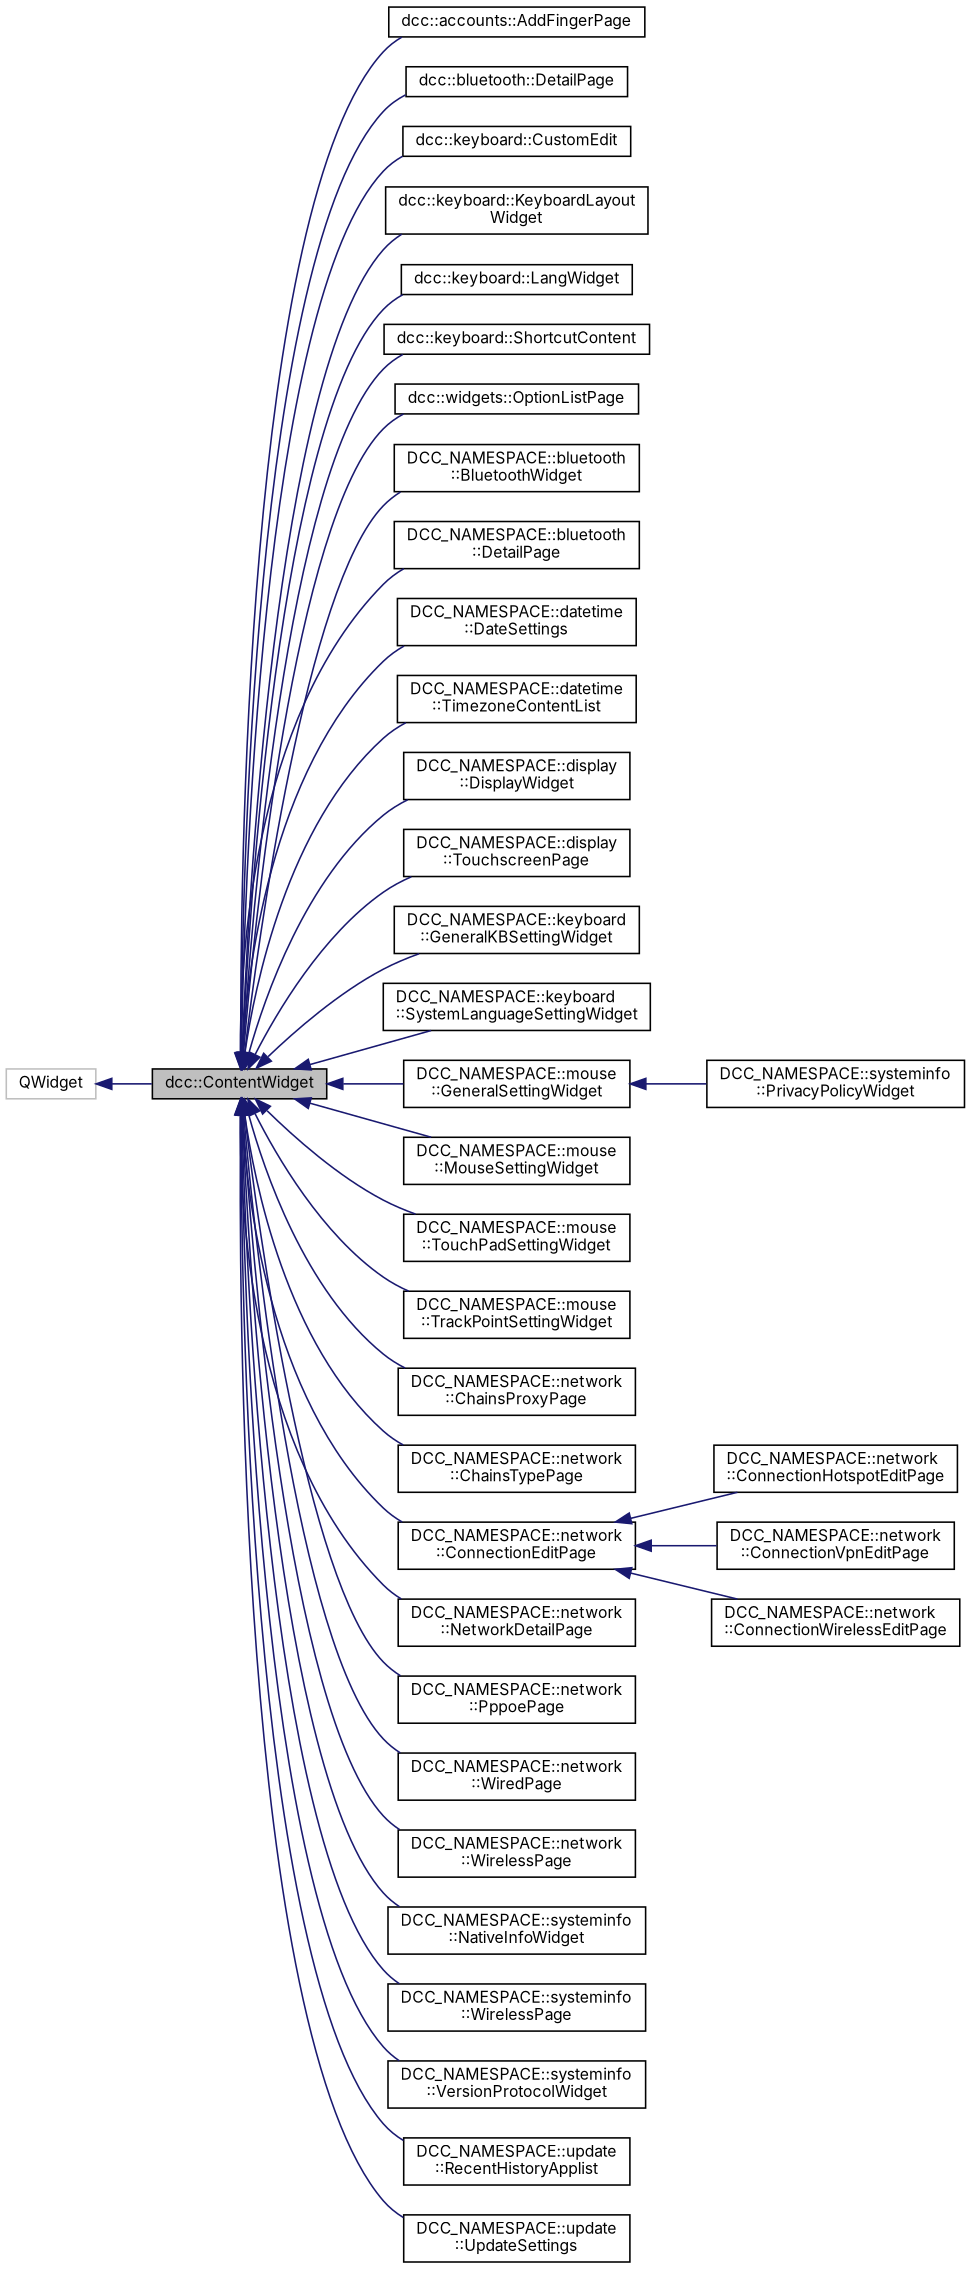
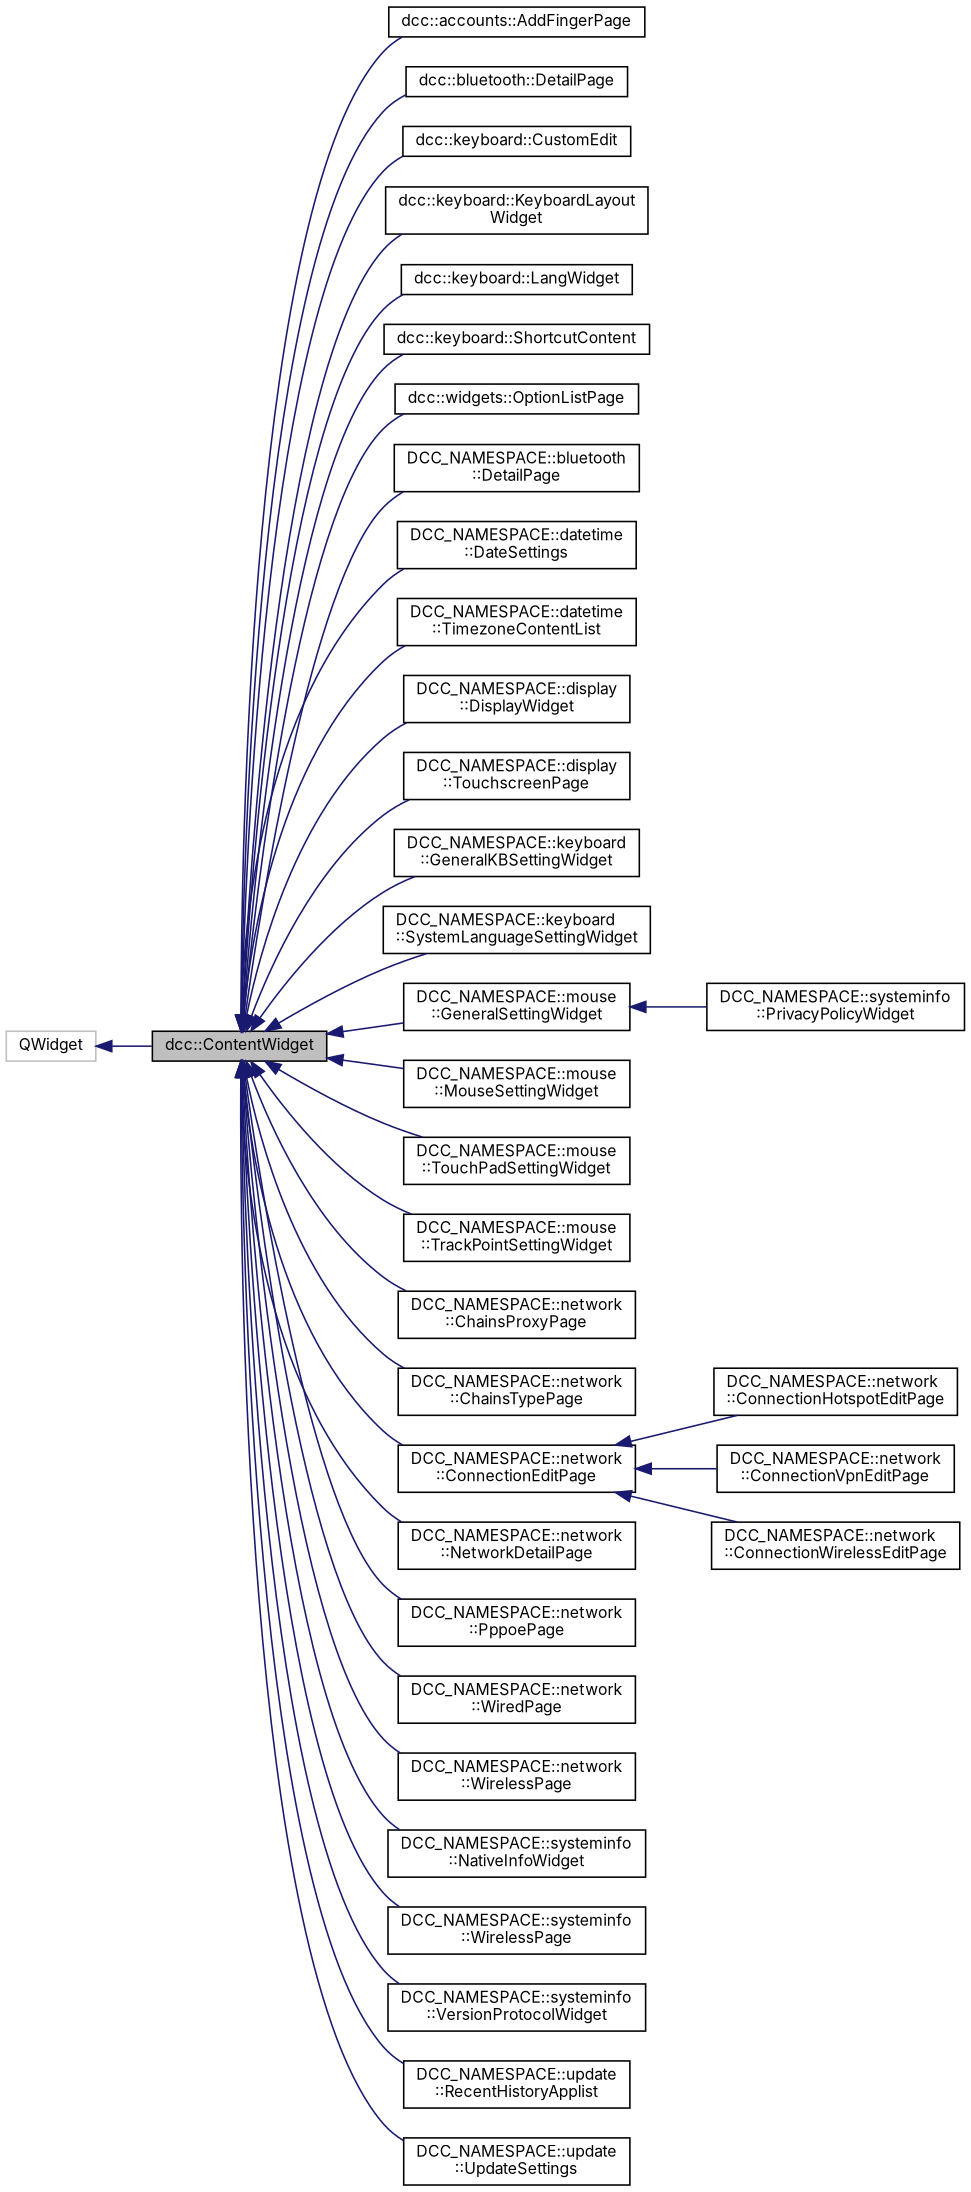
(517, 468) -> none
